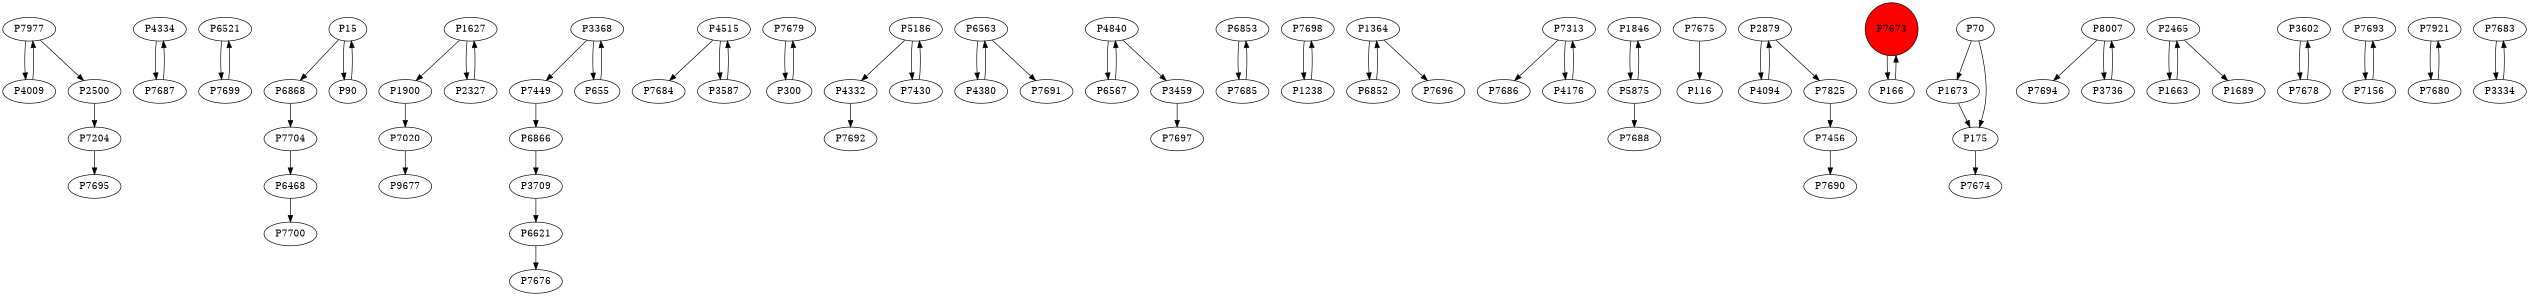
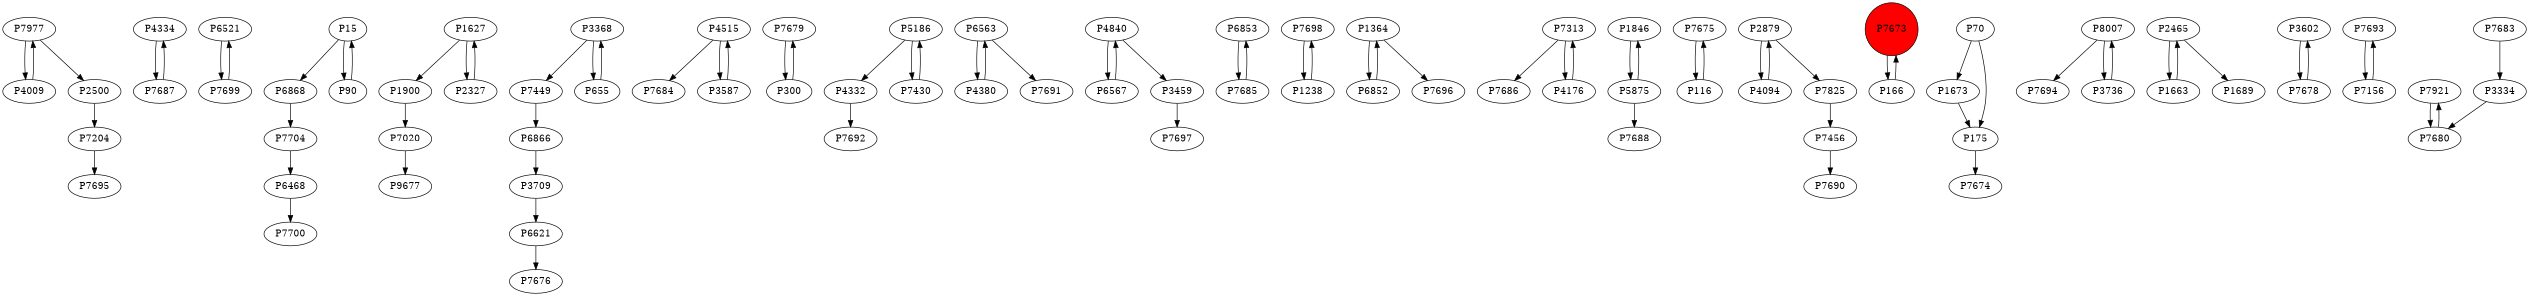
none -> (1704, 64)
(2504, 64) -> (2470, 113)
